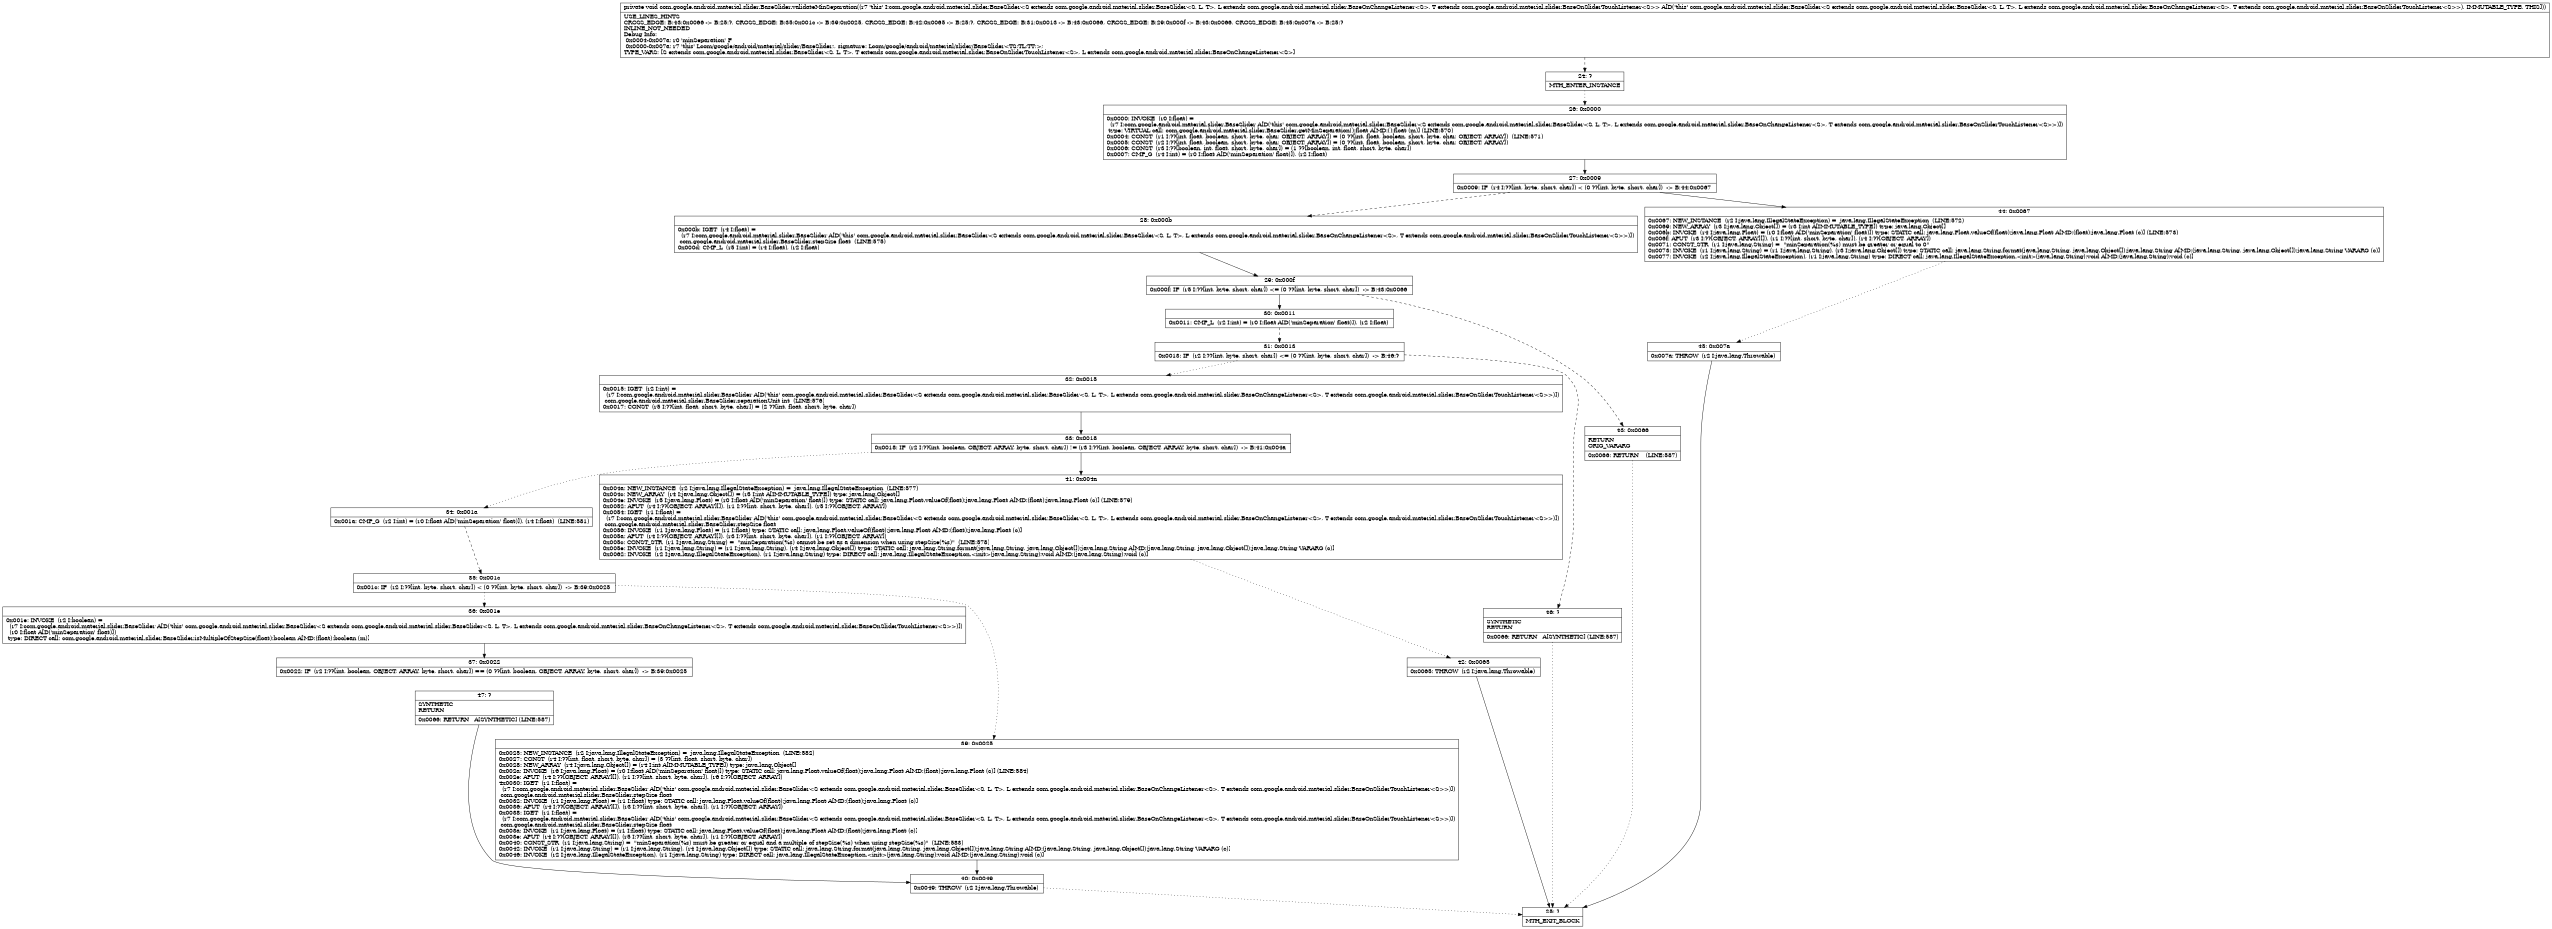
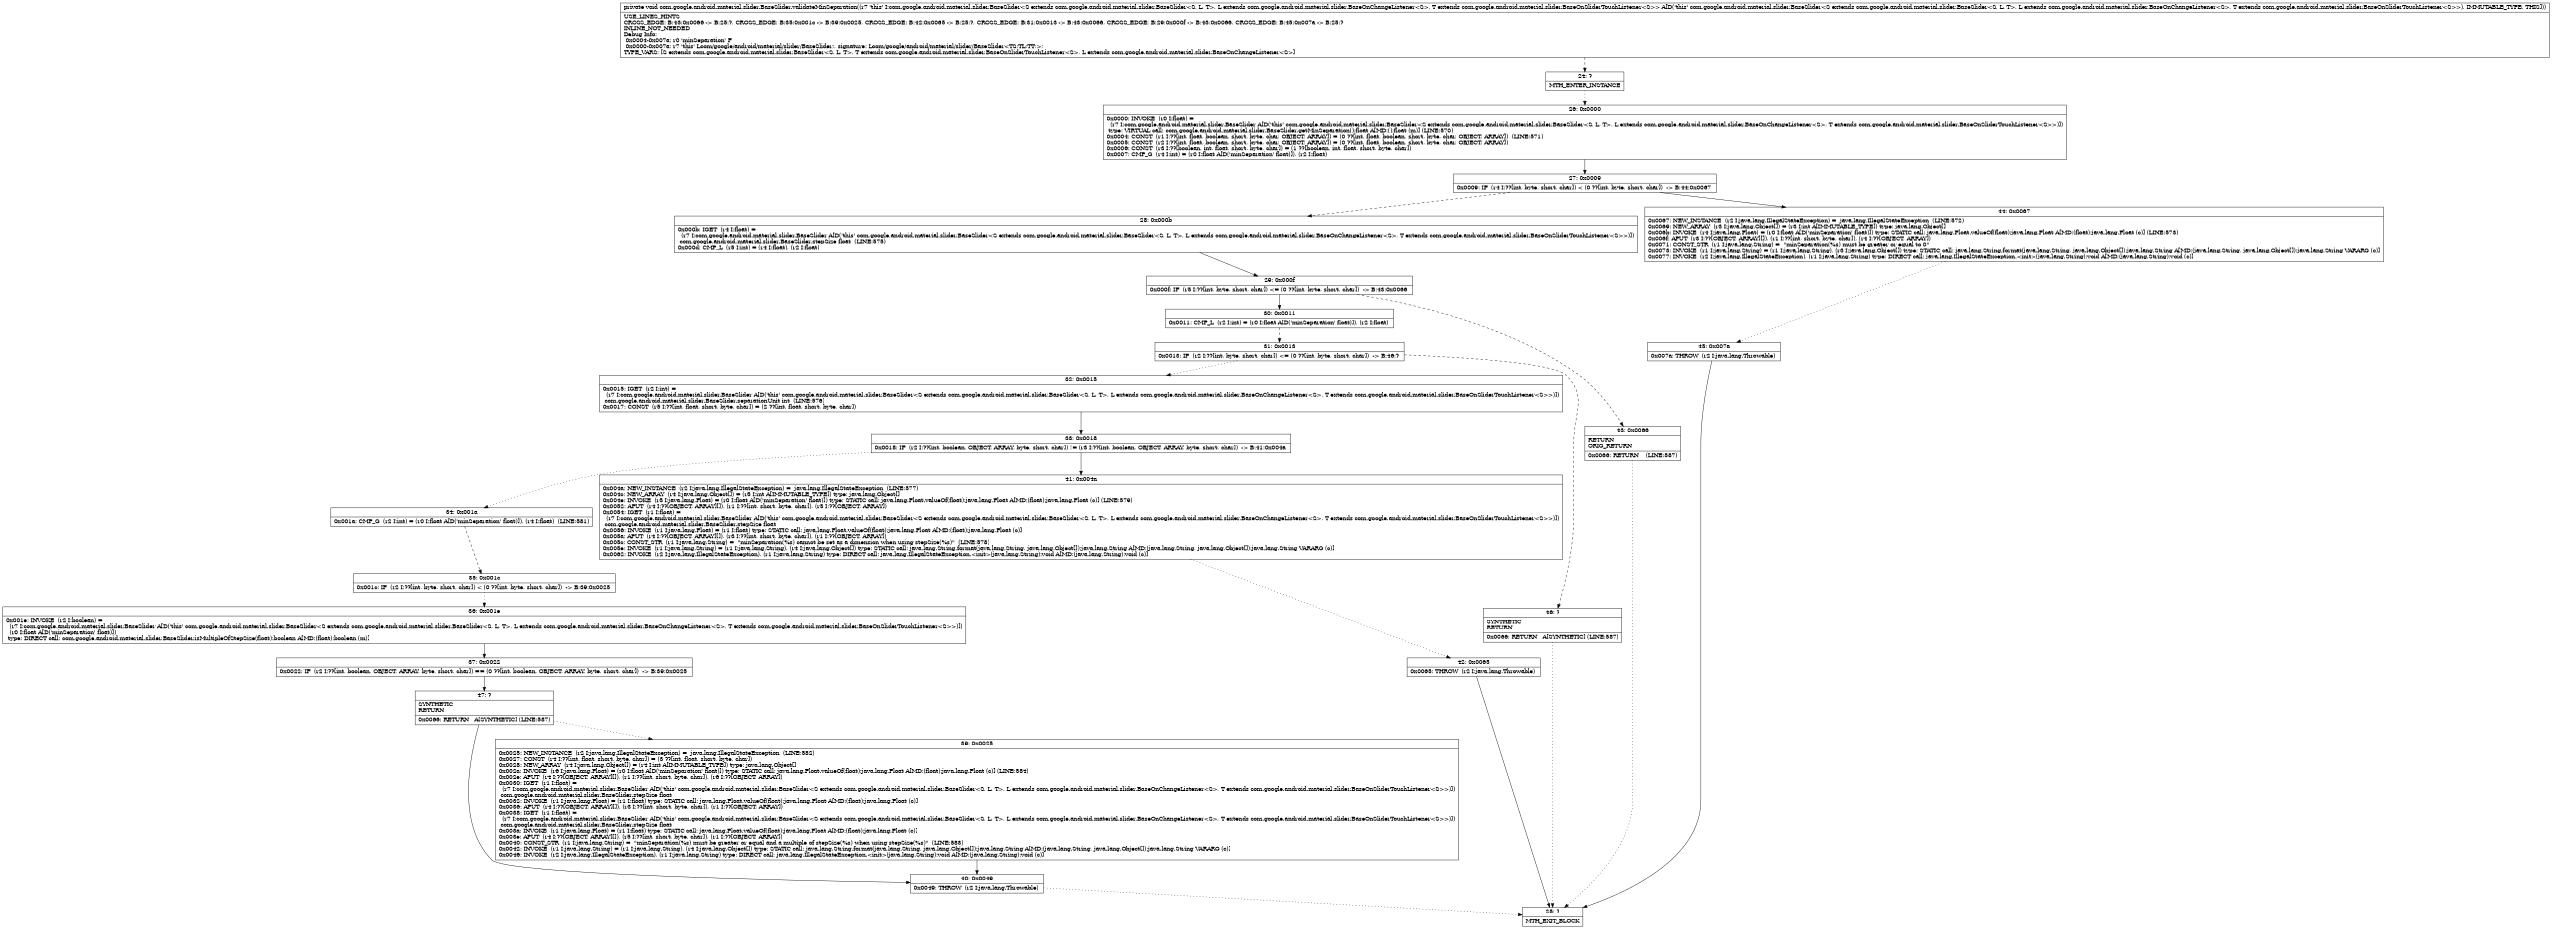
(1609, 446) -> (1610, 446)
(861, 594) -> (601, 730)
none -> (484, 682)
(539, 783) -> (539, 783)
